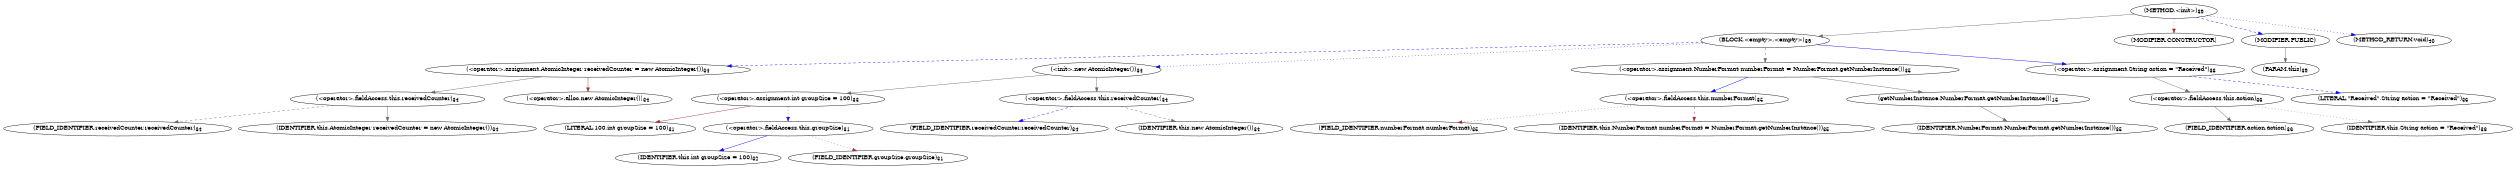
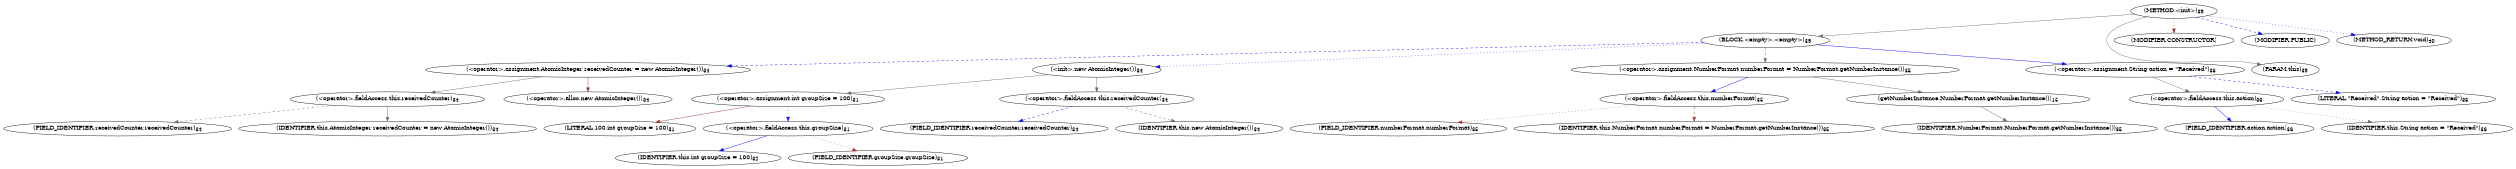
(2285, 53) -> (2154, 61)
(856, 99) -> (856, 99)
(2221, 113) -> (2221, 113)
